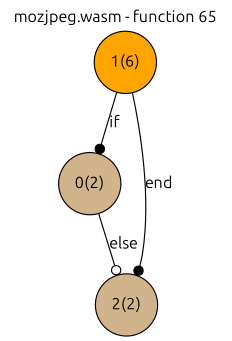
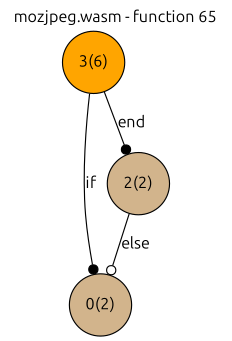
(125, 62) -> (94, 62)
(107, 240) -> (121, 240)
